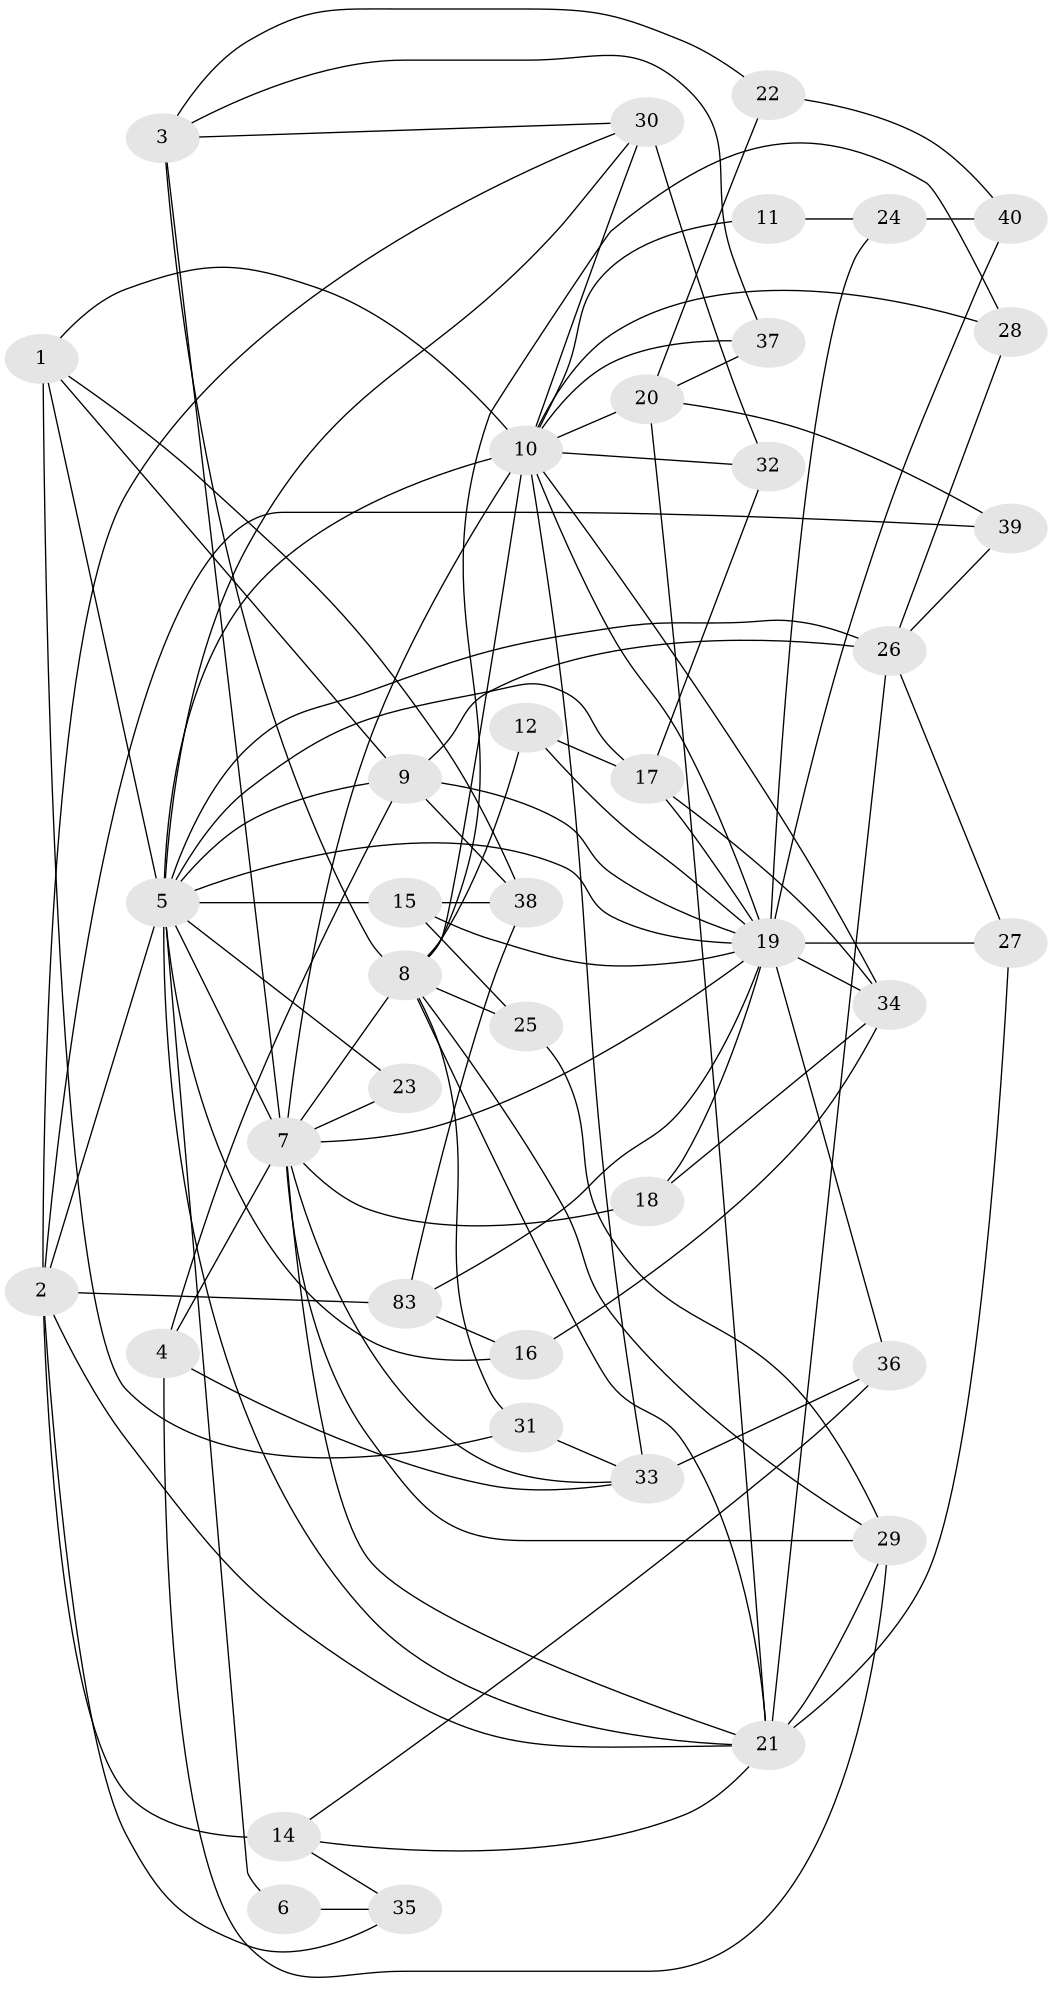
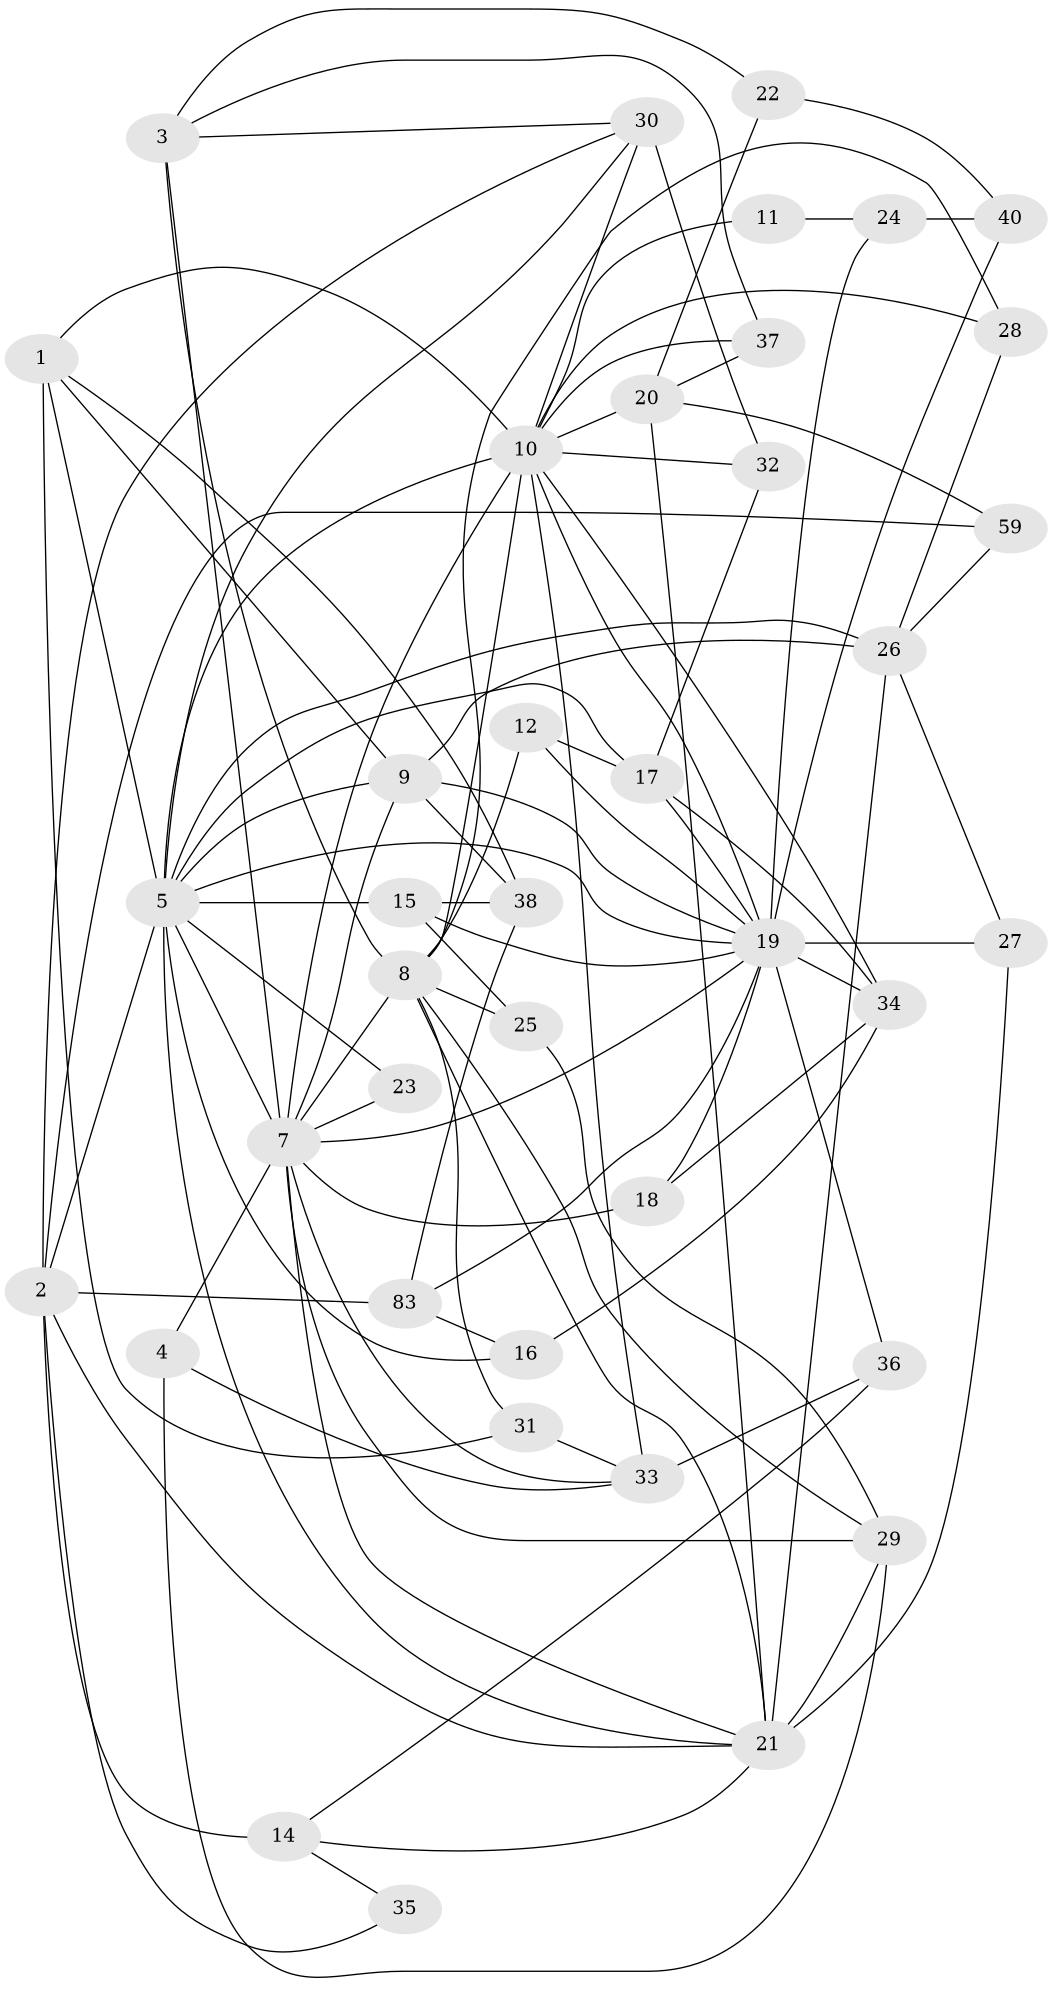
(1011, 529) -> (1011, 529)
(262, 1073) -> (345, 961)
(284, 1909) -> none
